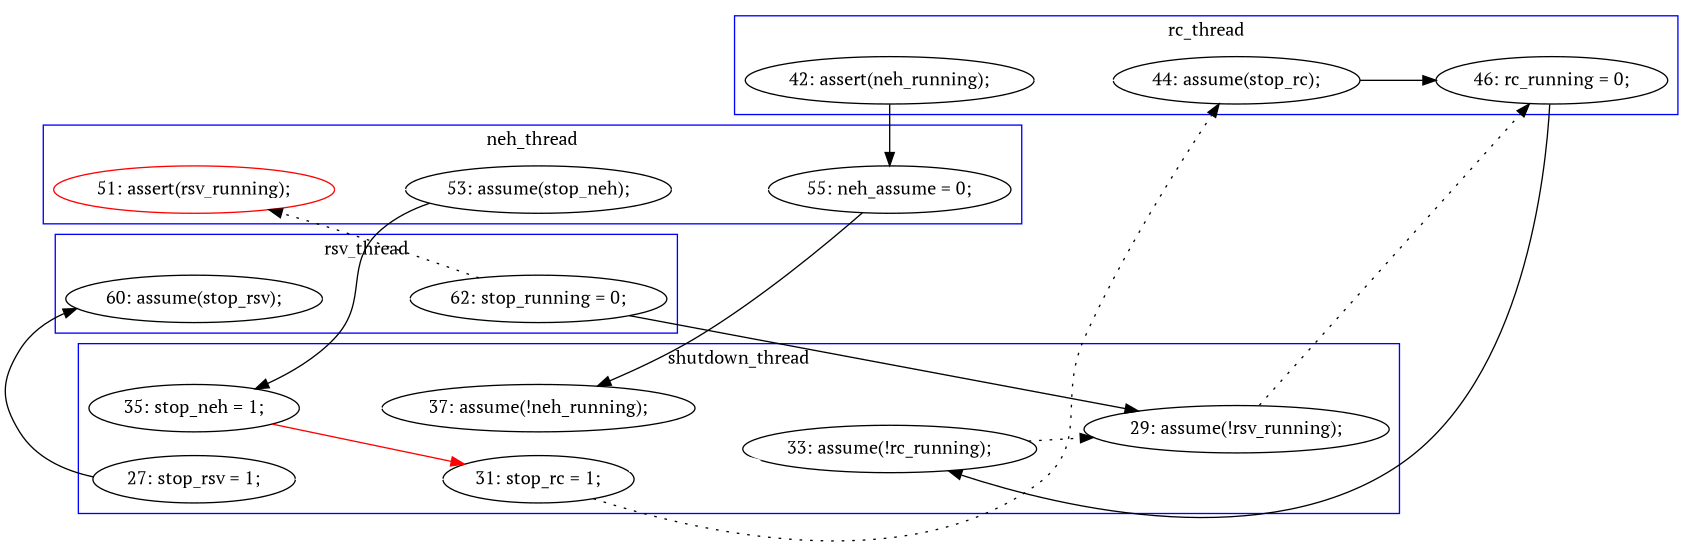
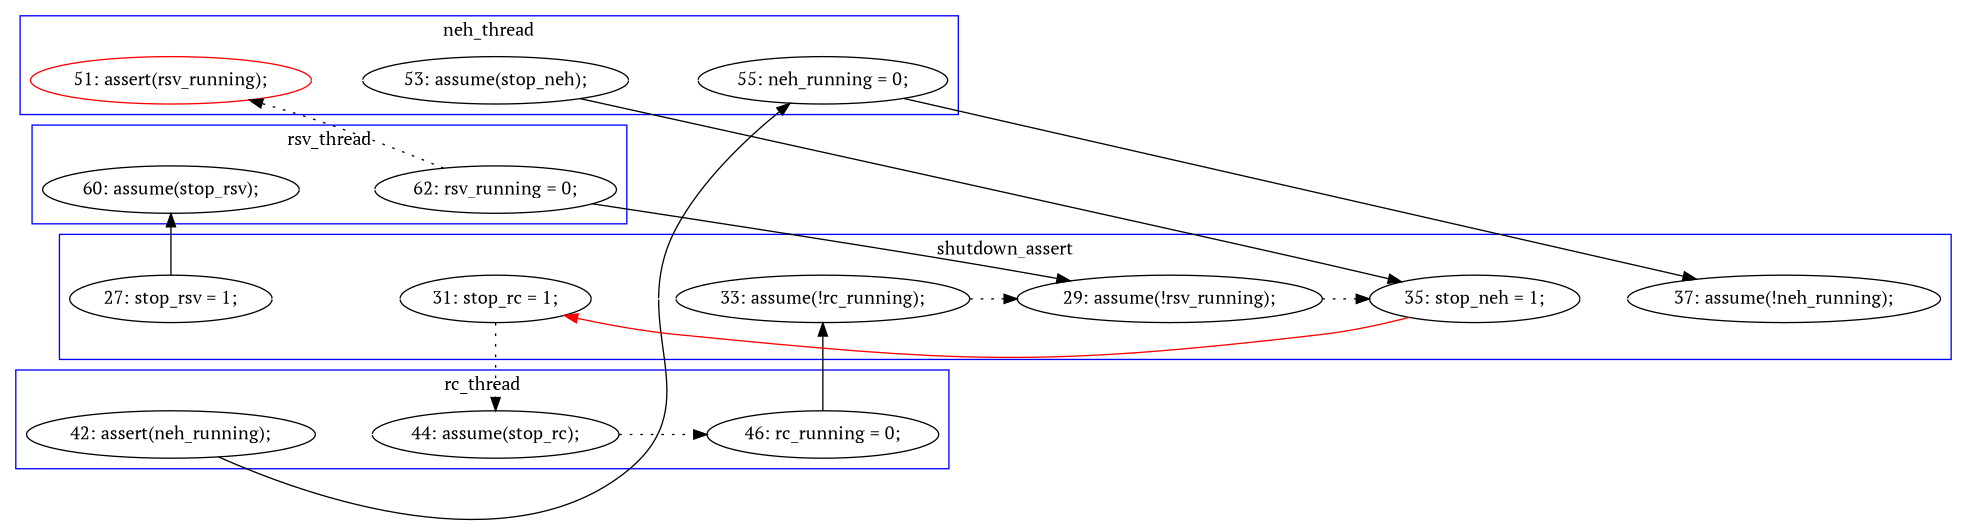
(1391, 80) -> (647, 435)
(890, 190) -> (823, 80)
(1390, 260) -> (1339, 299)
(539, 299) -> (496, 190)
(739, 359) -> (1005, 250)
